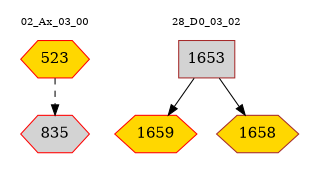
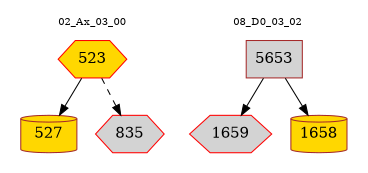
(207, 22) -> (268, 22)
(207, 59) -> (274, 59)
none -> (49, 134)
(156, 134) -> (231, 134)
(258, 134) -> (319, 134)
